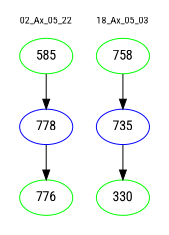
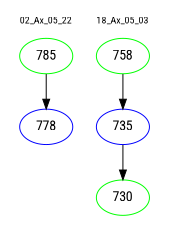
(46, 56) -> (46, 56)
(46, 198) -> none
(123, 198) -> (123, 198)
